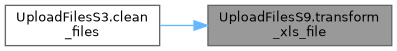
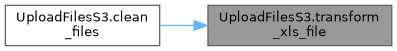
(300, 25) -> (300, 25)
